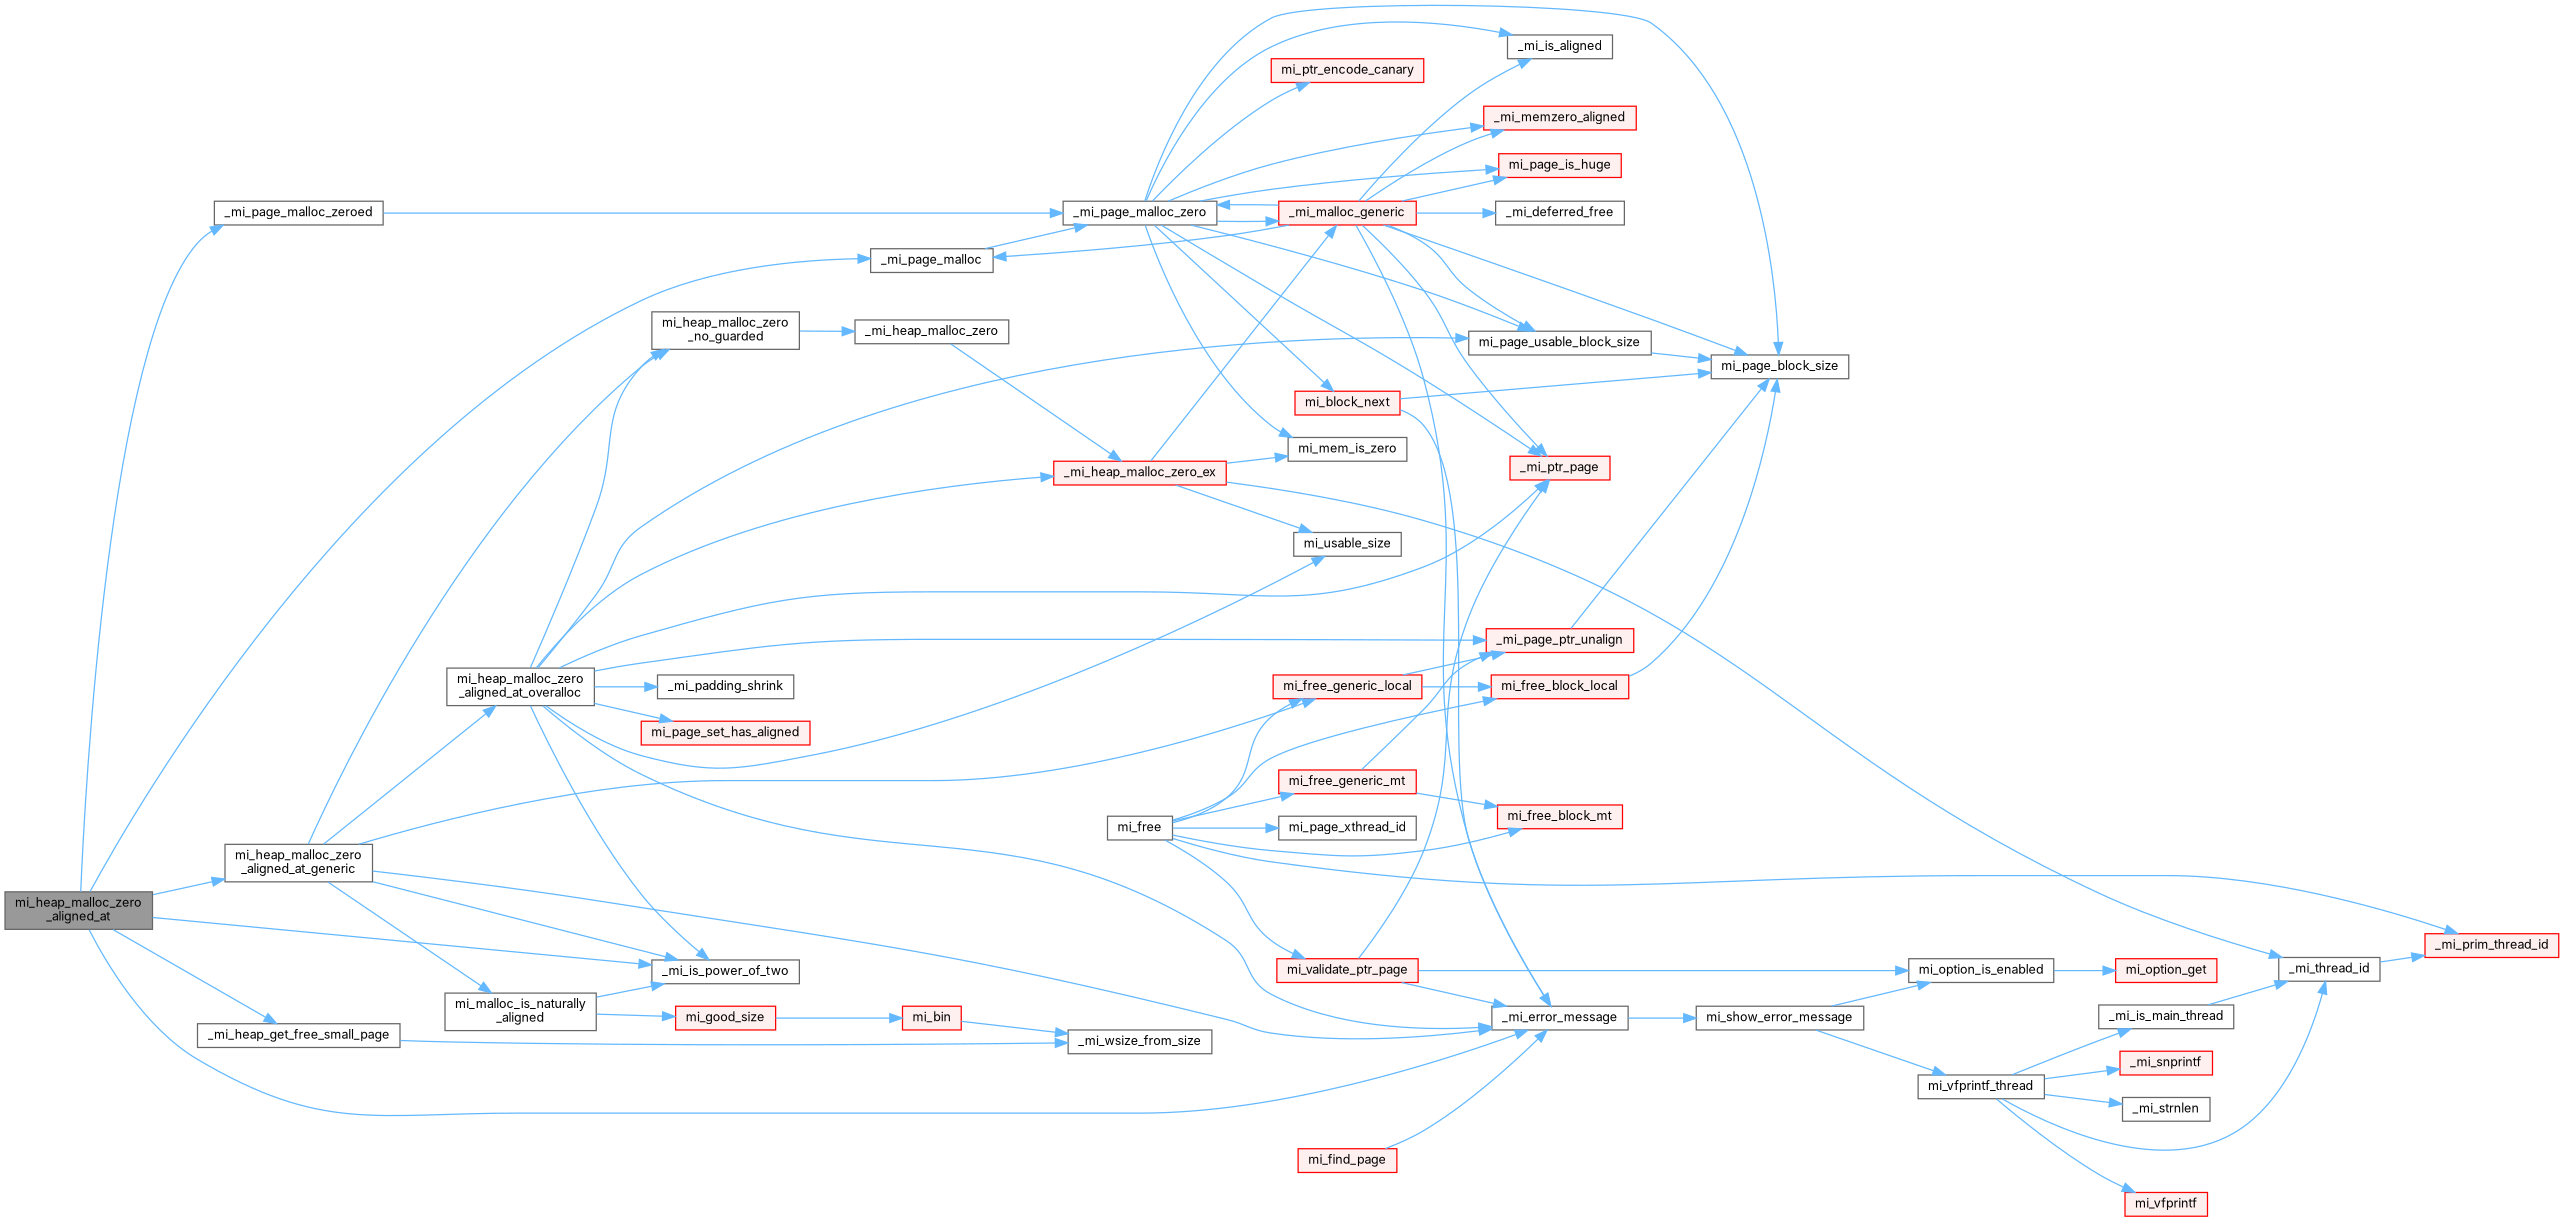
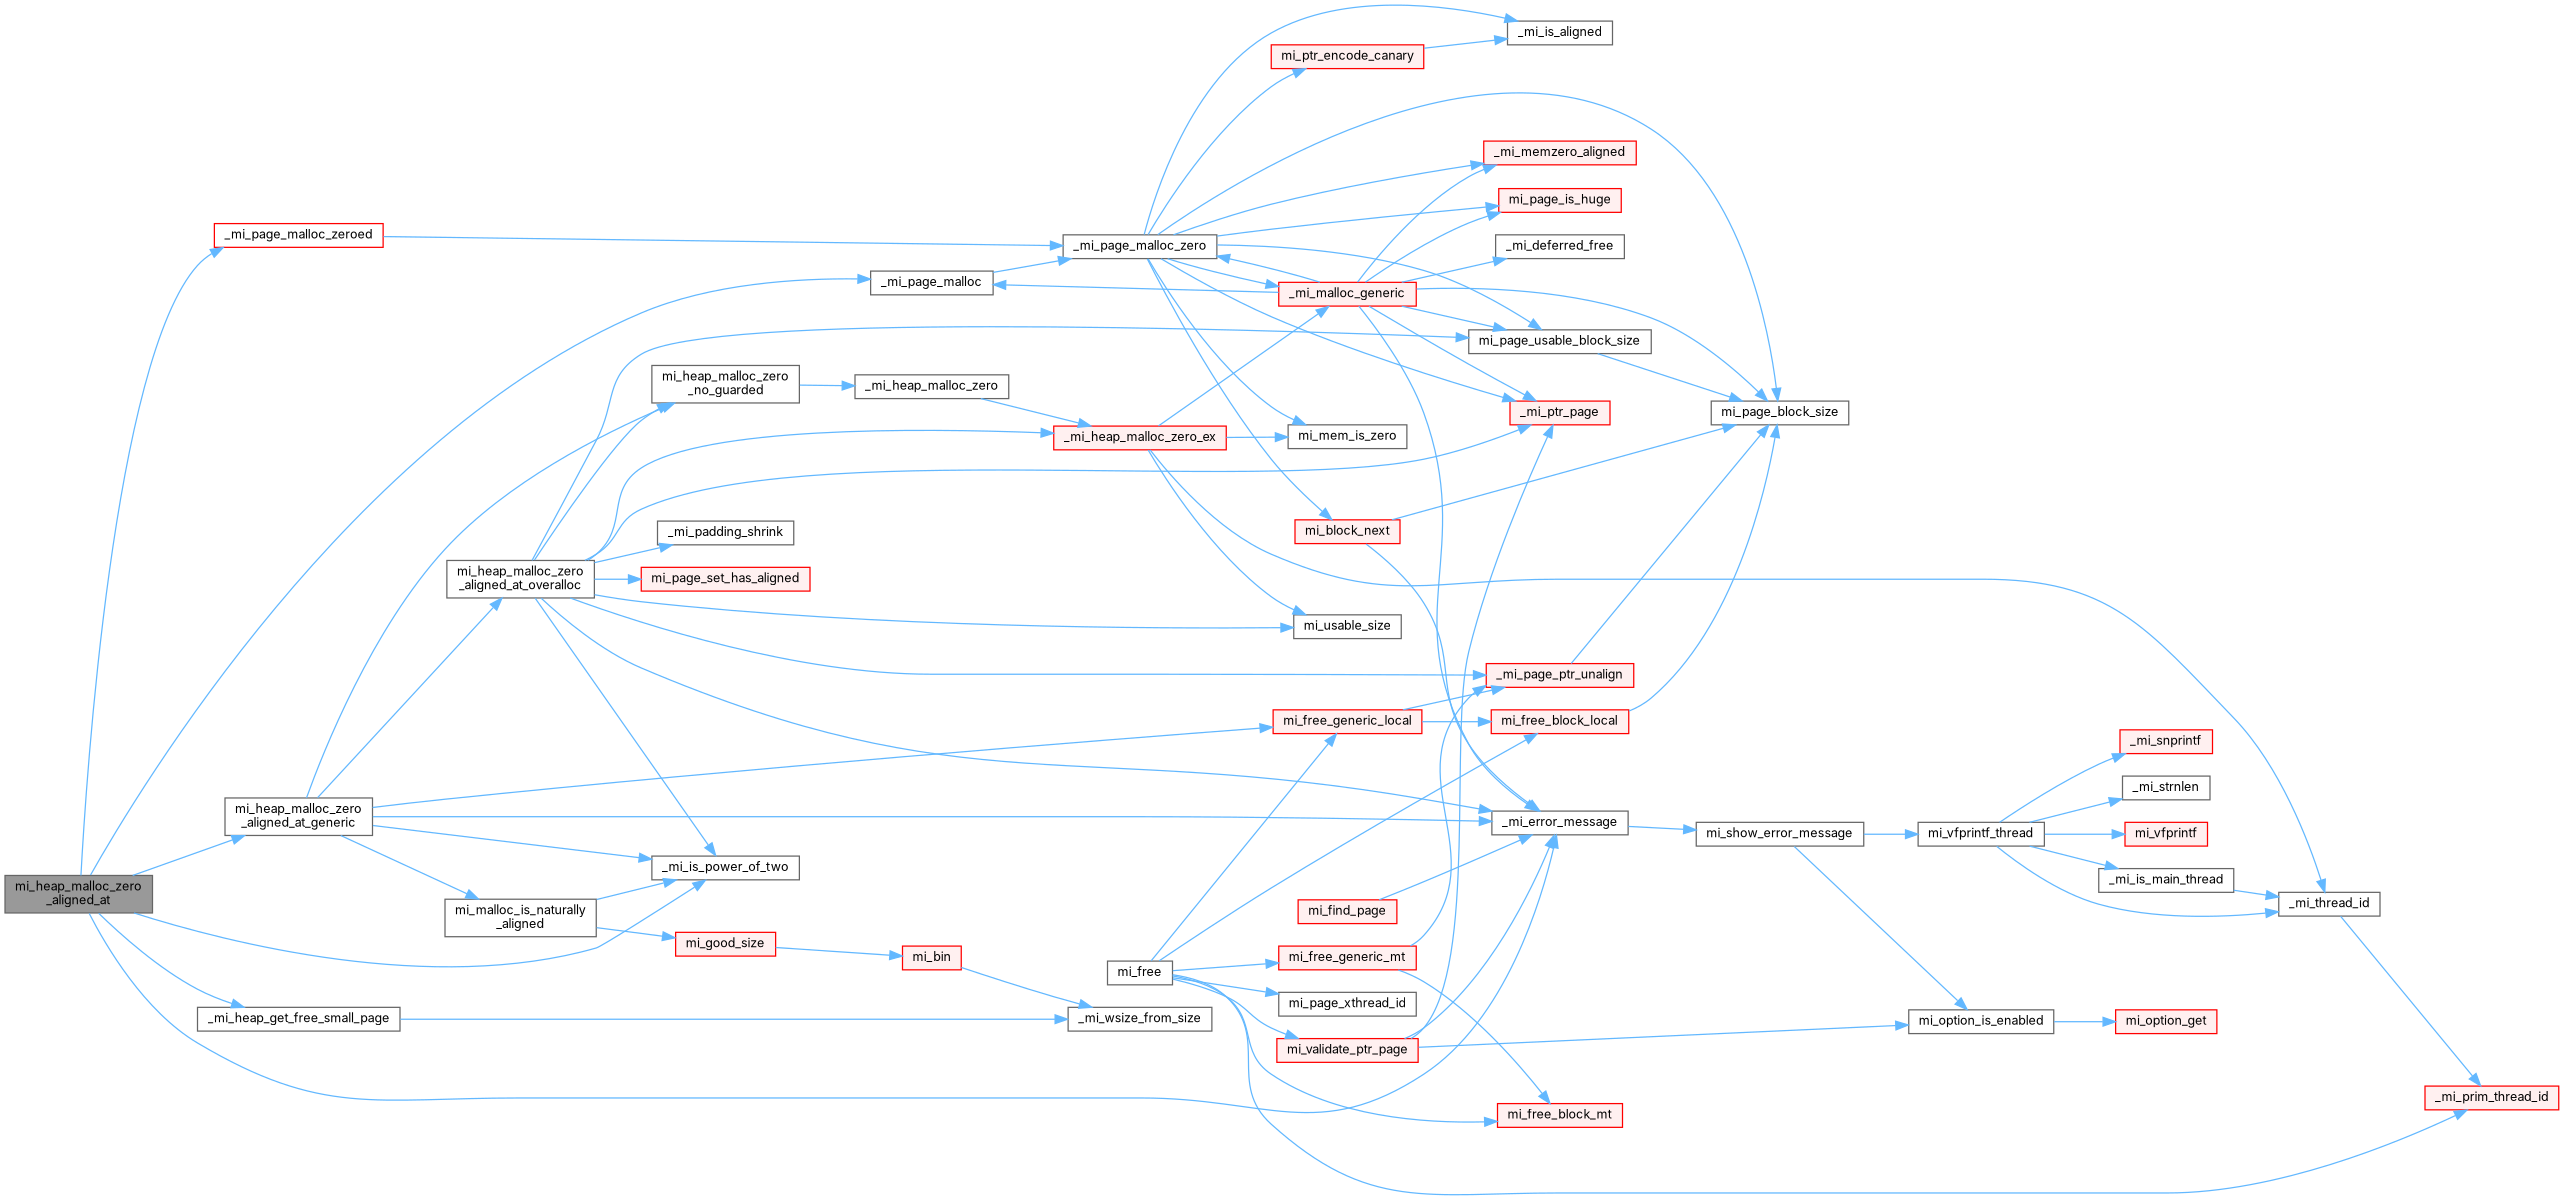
(1432, 124) -> (1459, 44)
(299, 213) -> (299, 235)
